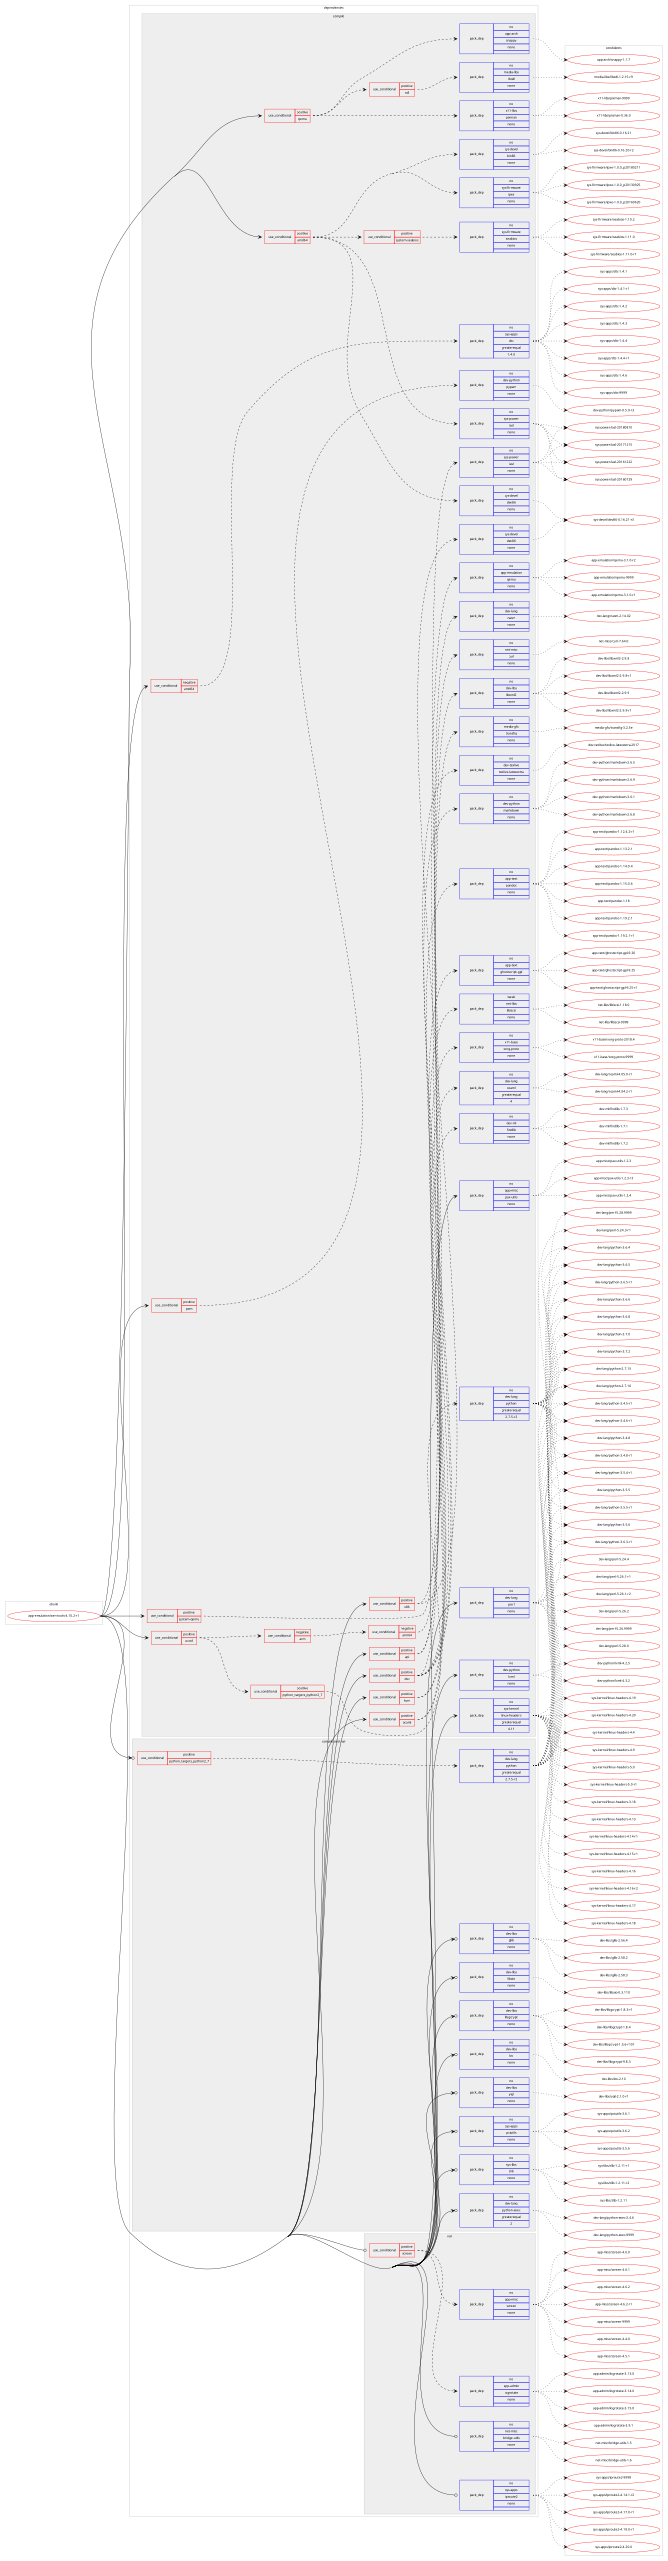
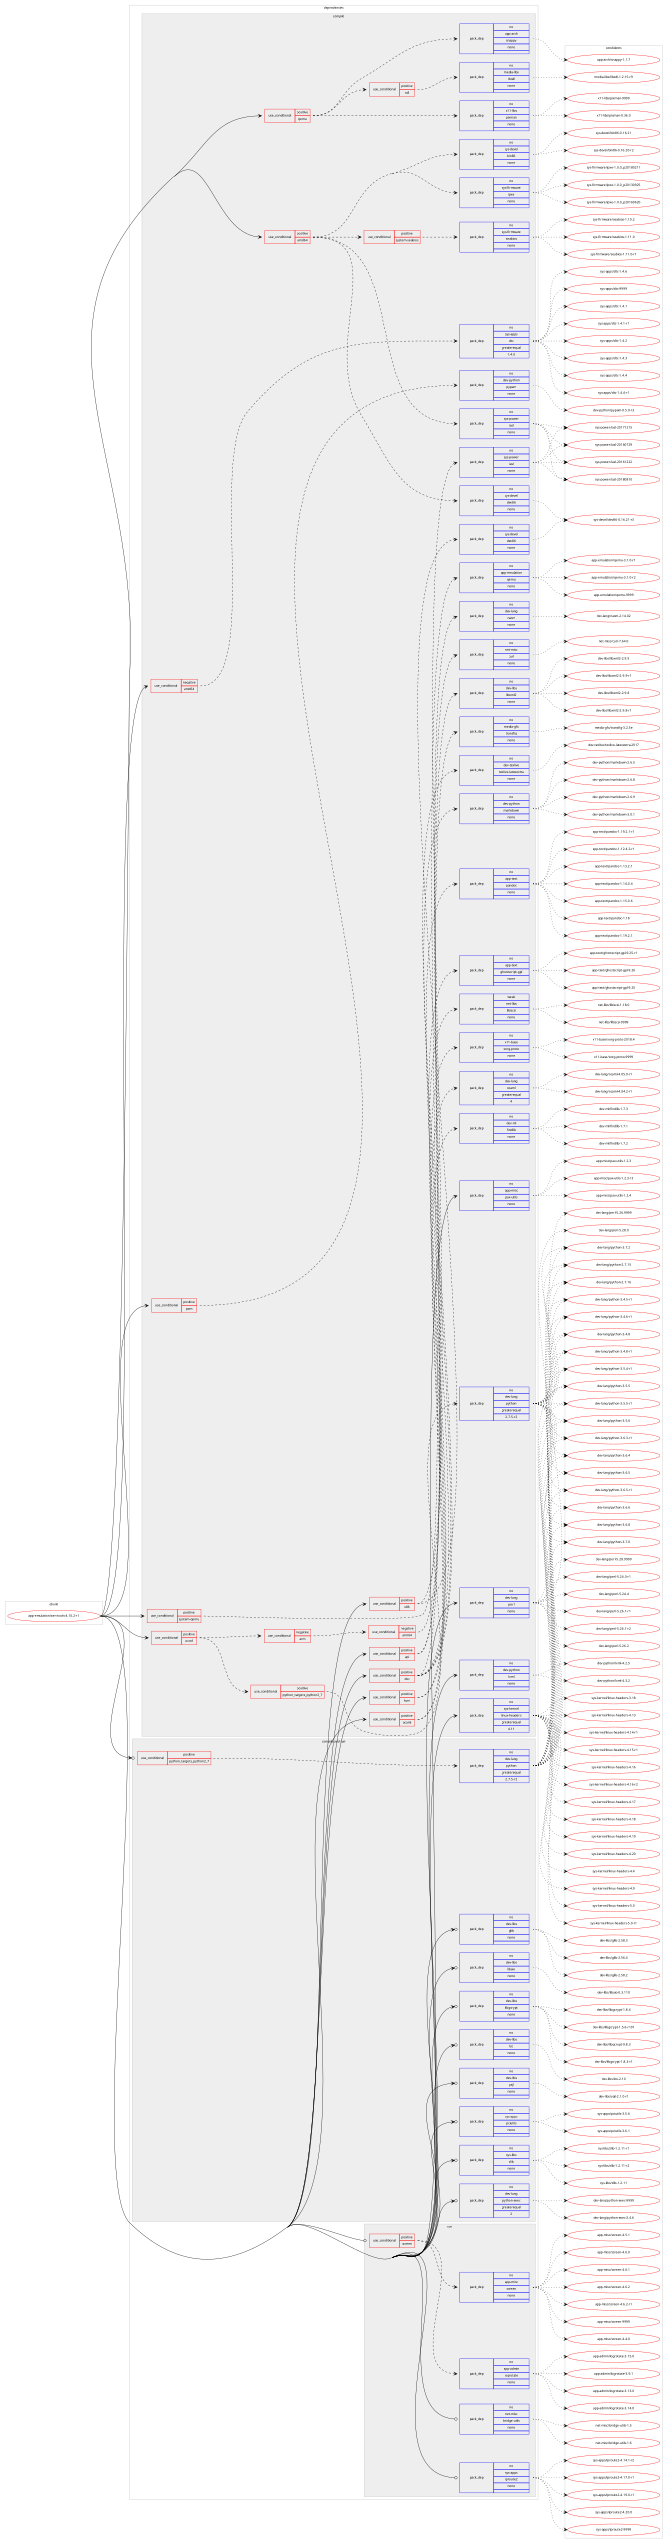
(614, 2131) -> none
